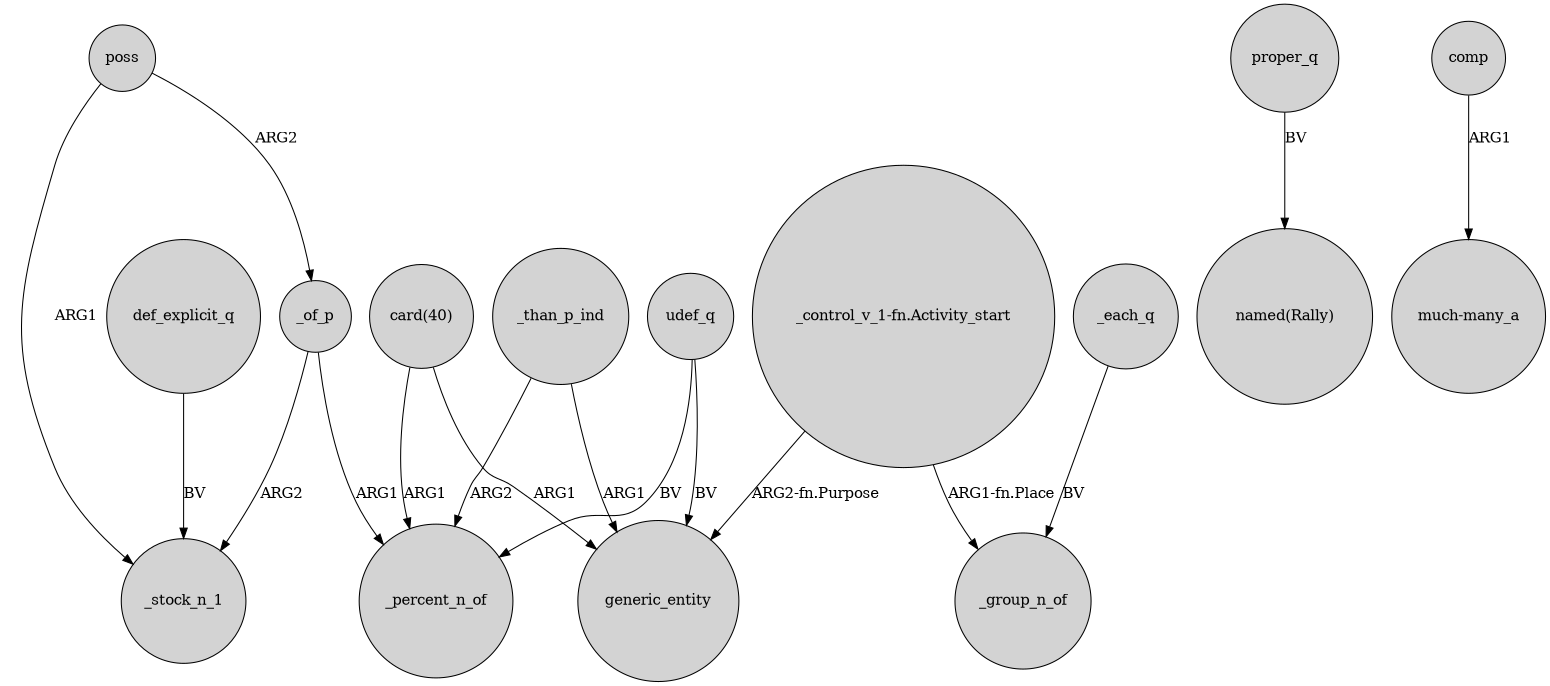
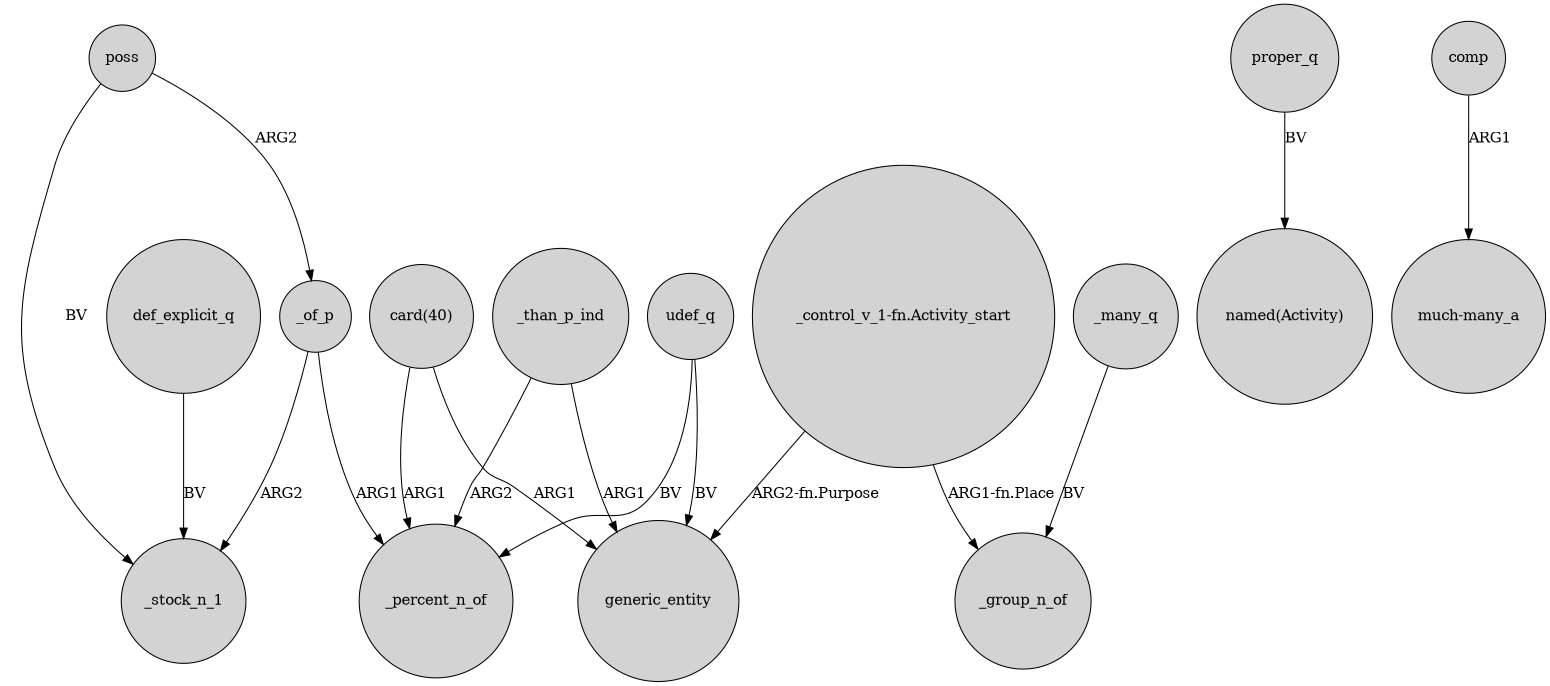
(76, 316) -> (76, 316)
(1126, 316) -> (1126, 316)
(1285, 316) -> (1285, 316)
